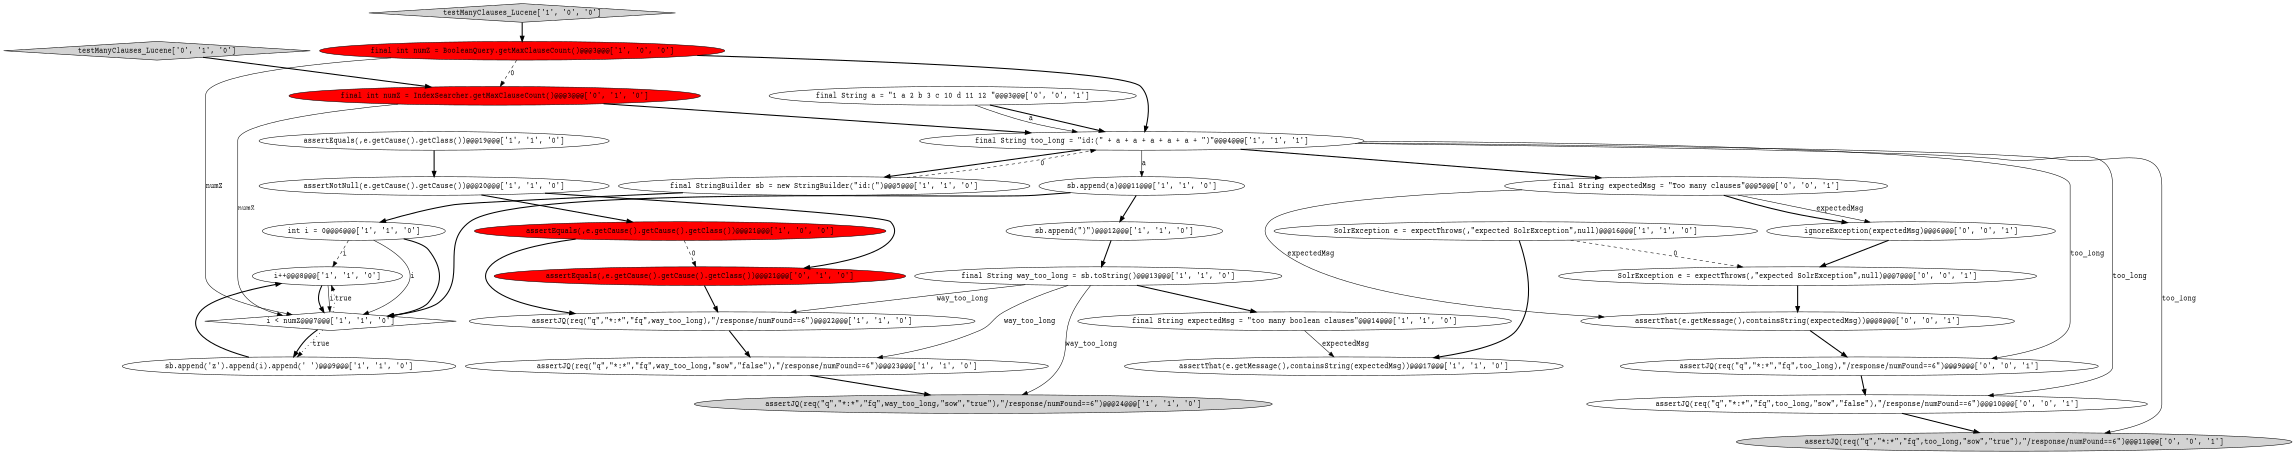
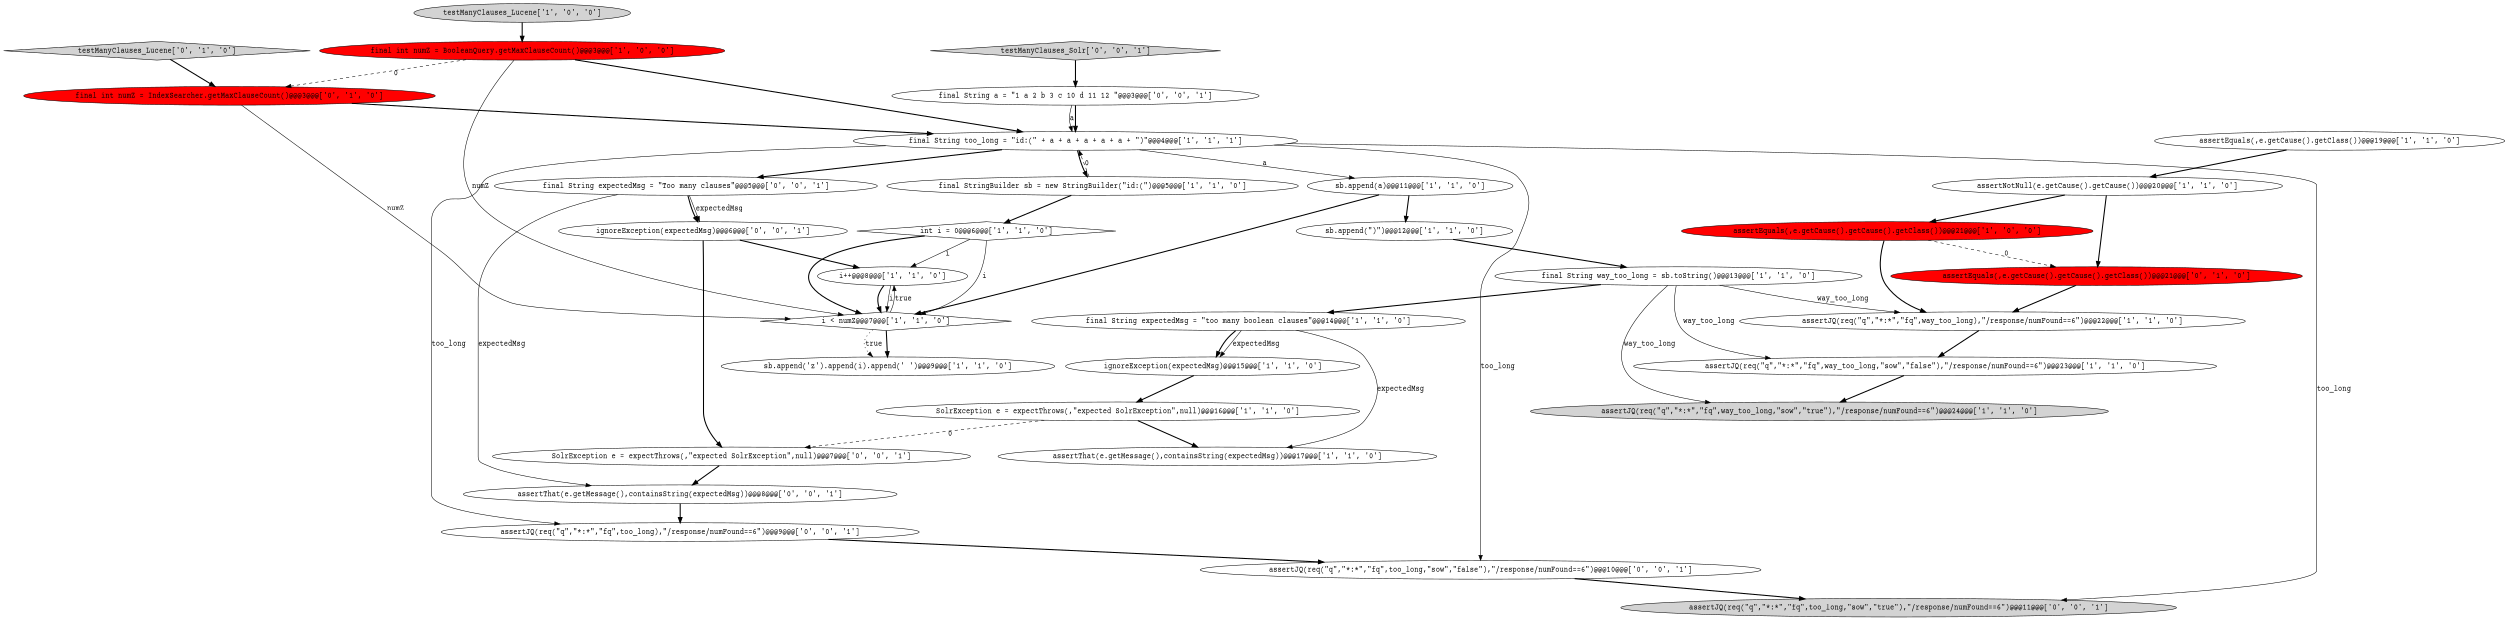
(522, 13) -> (522, 13)
none -> (1075, 51)
(354, 231) -> (986, 231)
(342, 251) -> (943, 252)
(335, 301) -> (894, 302)
(201, 311) -> (797, 253)
none -> (1213, 366)
